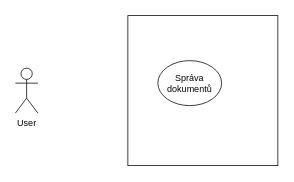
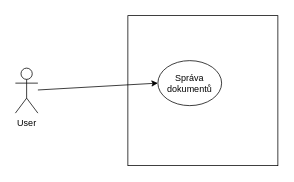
none -> (95, 86)
